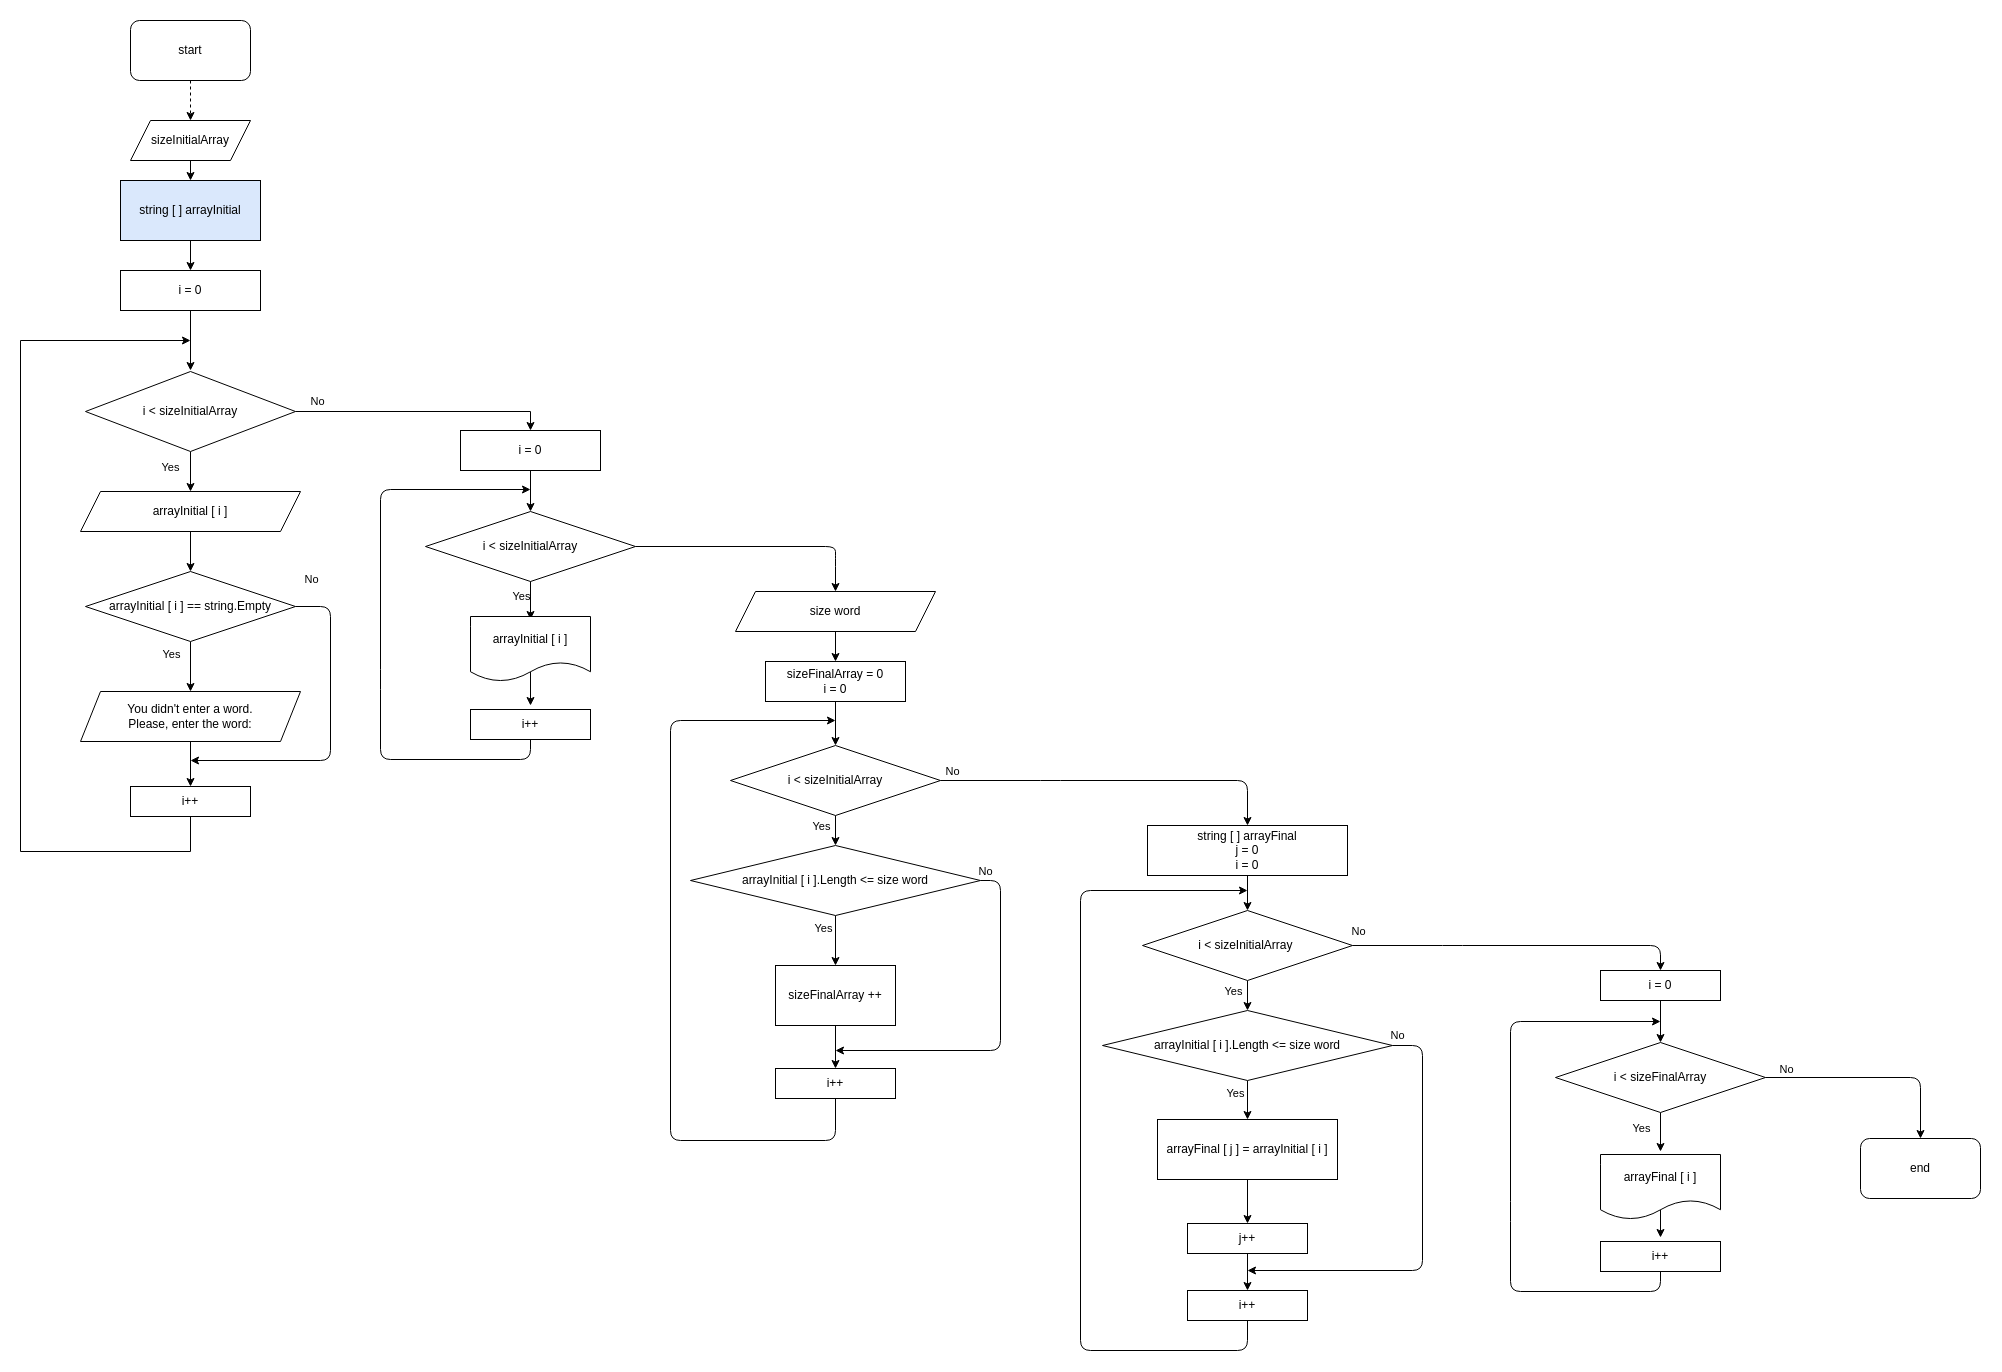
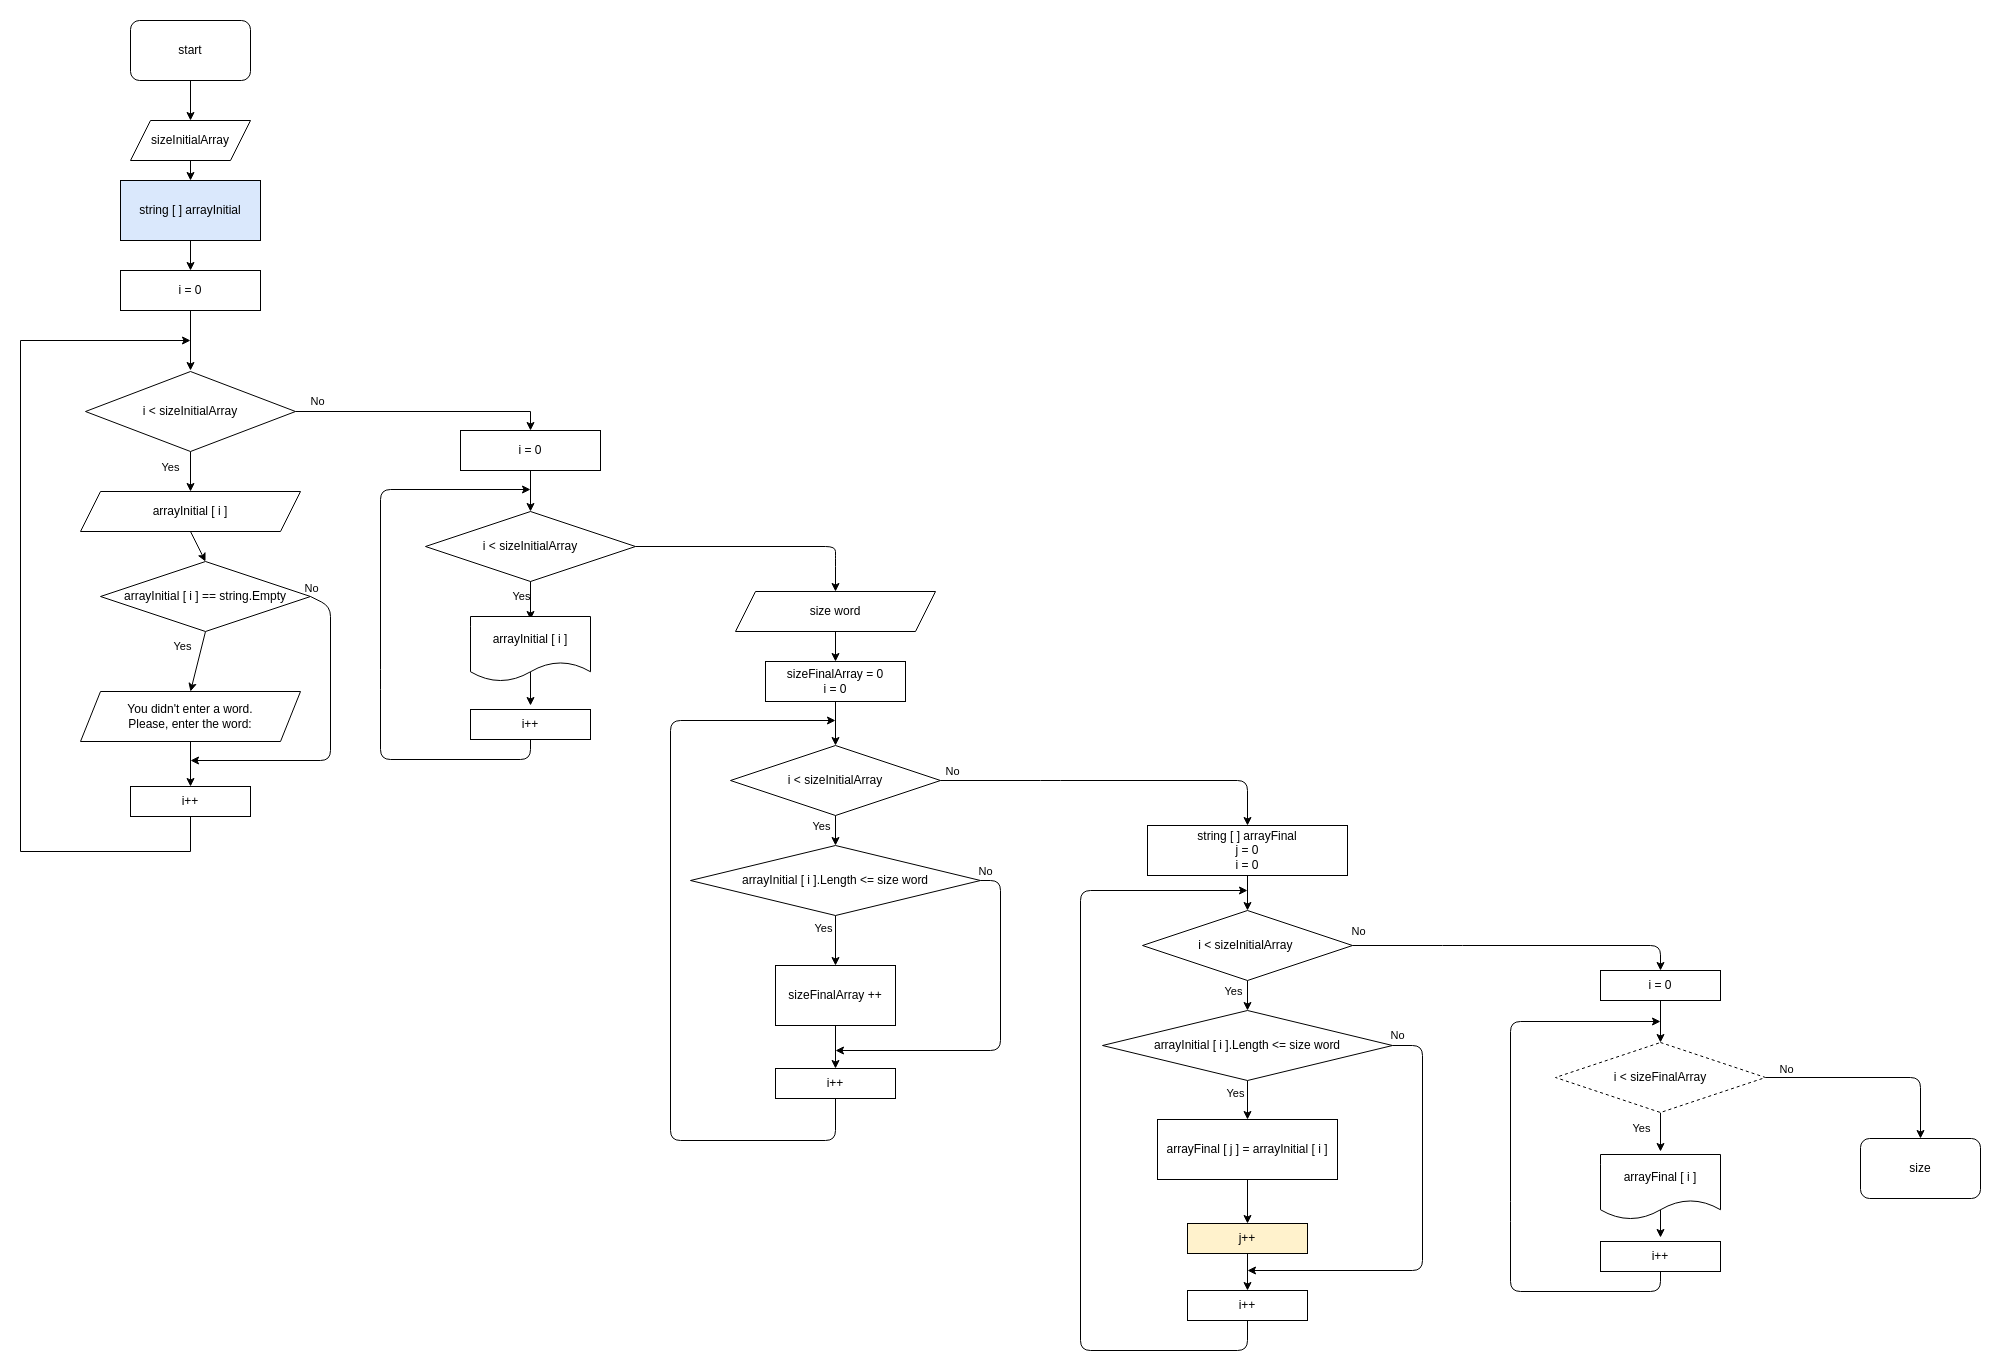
(191, 97) -> (191, 97)
(191, 607) -> (206, 597)
(1661, 1078) -> (1661, 1078)
(1921, 1169) -> (1921, 1169)
(1248, 1239) -> (1248, 1239)
